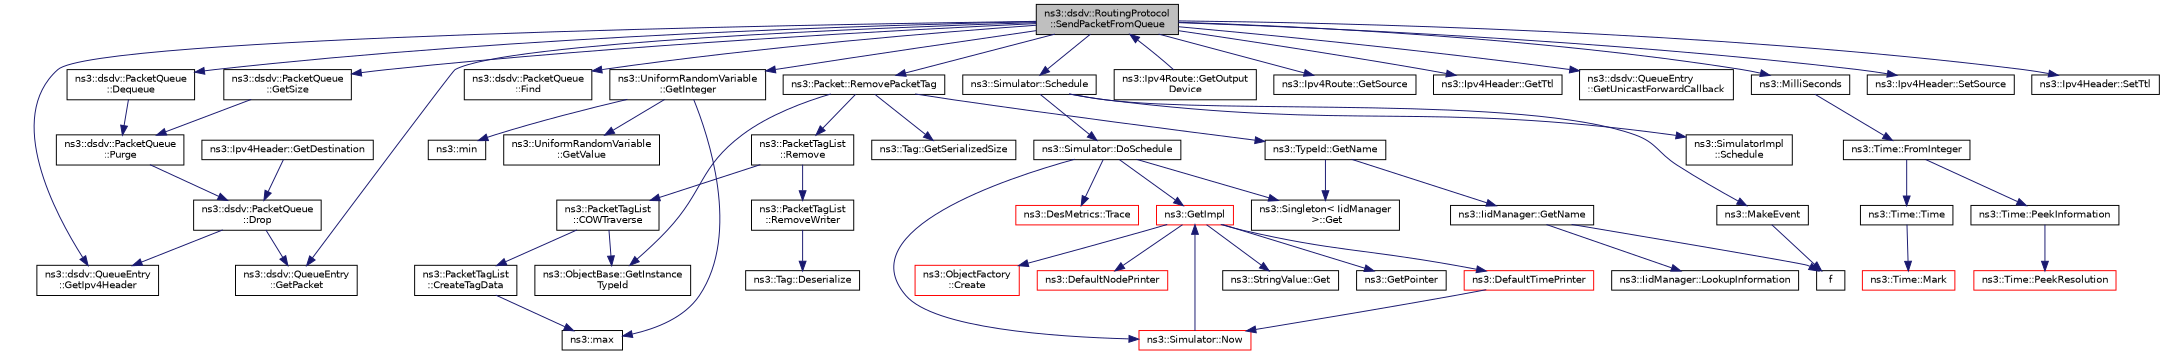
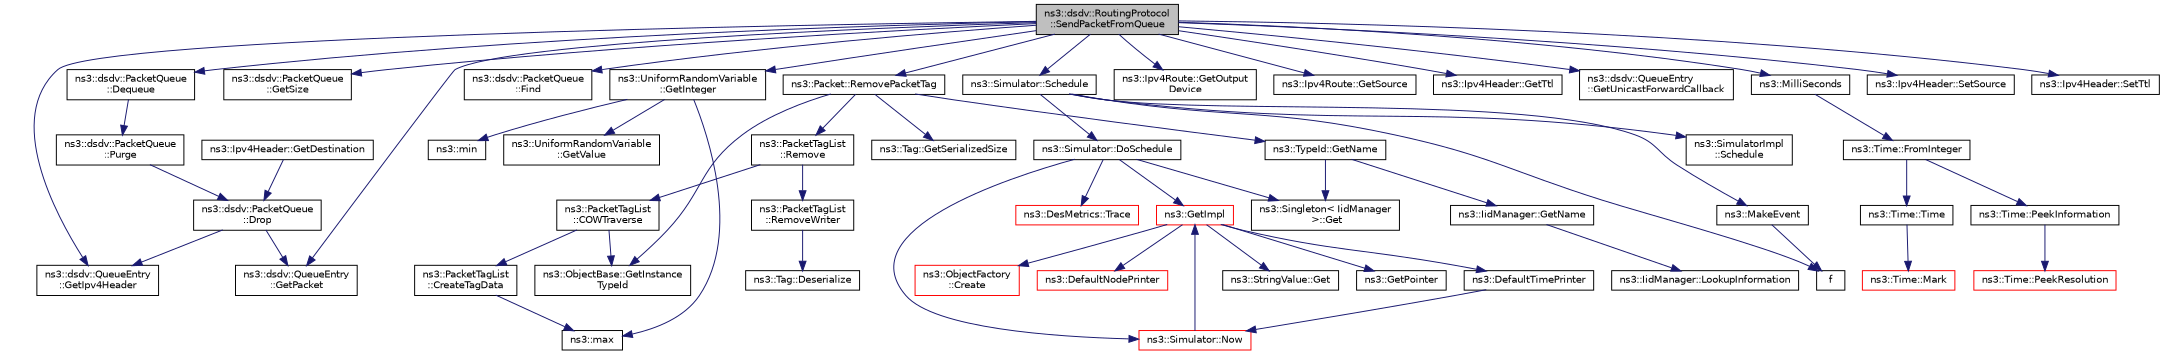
(1156, 55) -> (1136, 49)
(208, 116) -> none
(1691, 245) -> (1448, 148)
(1529, 280) -> (1529, 280)
